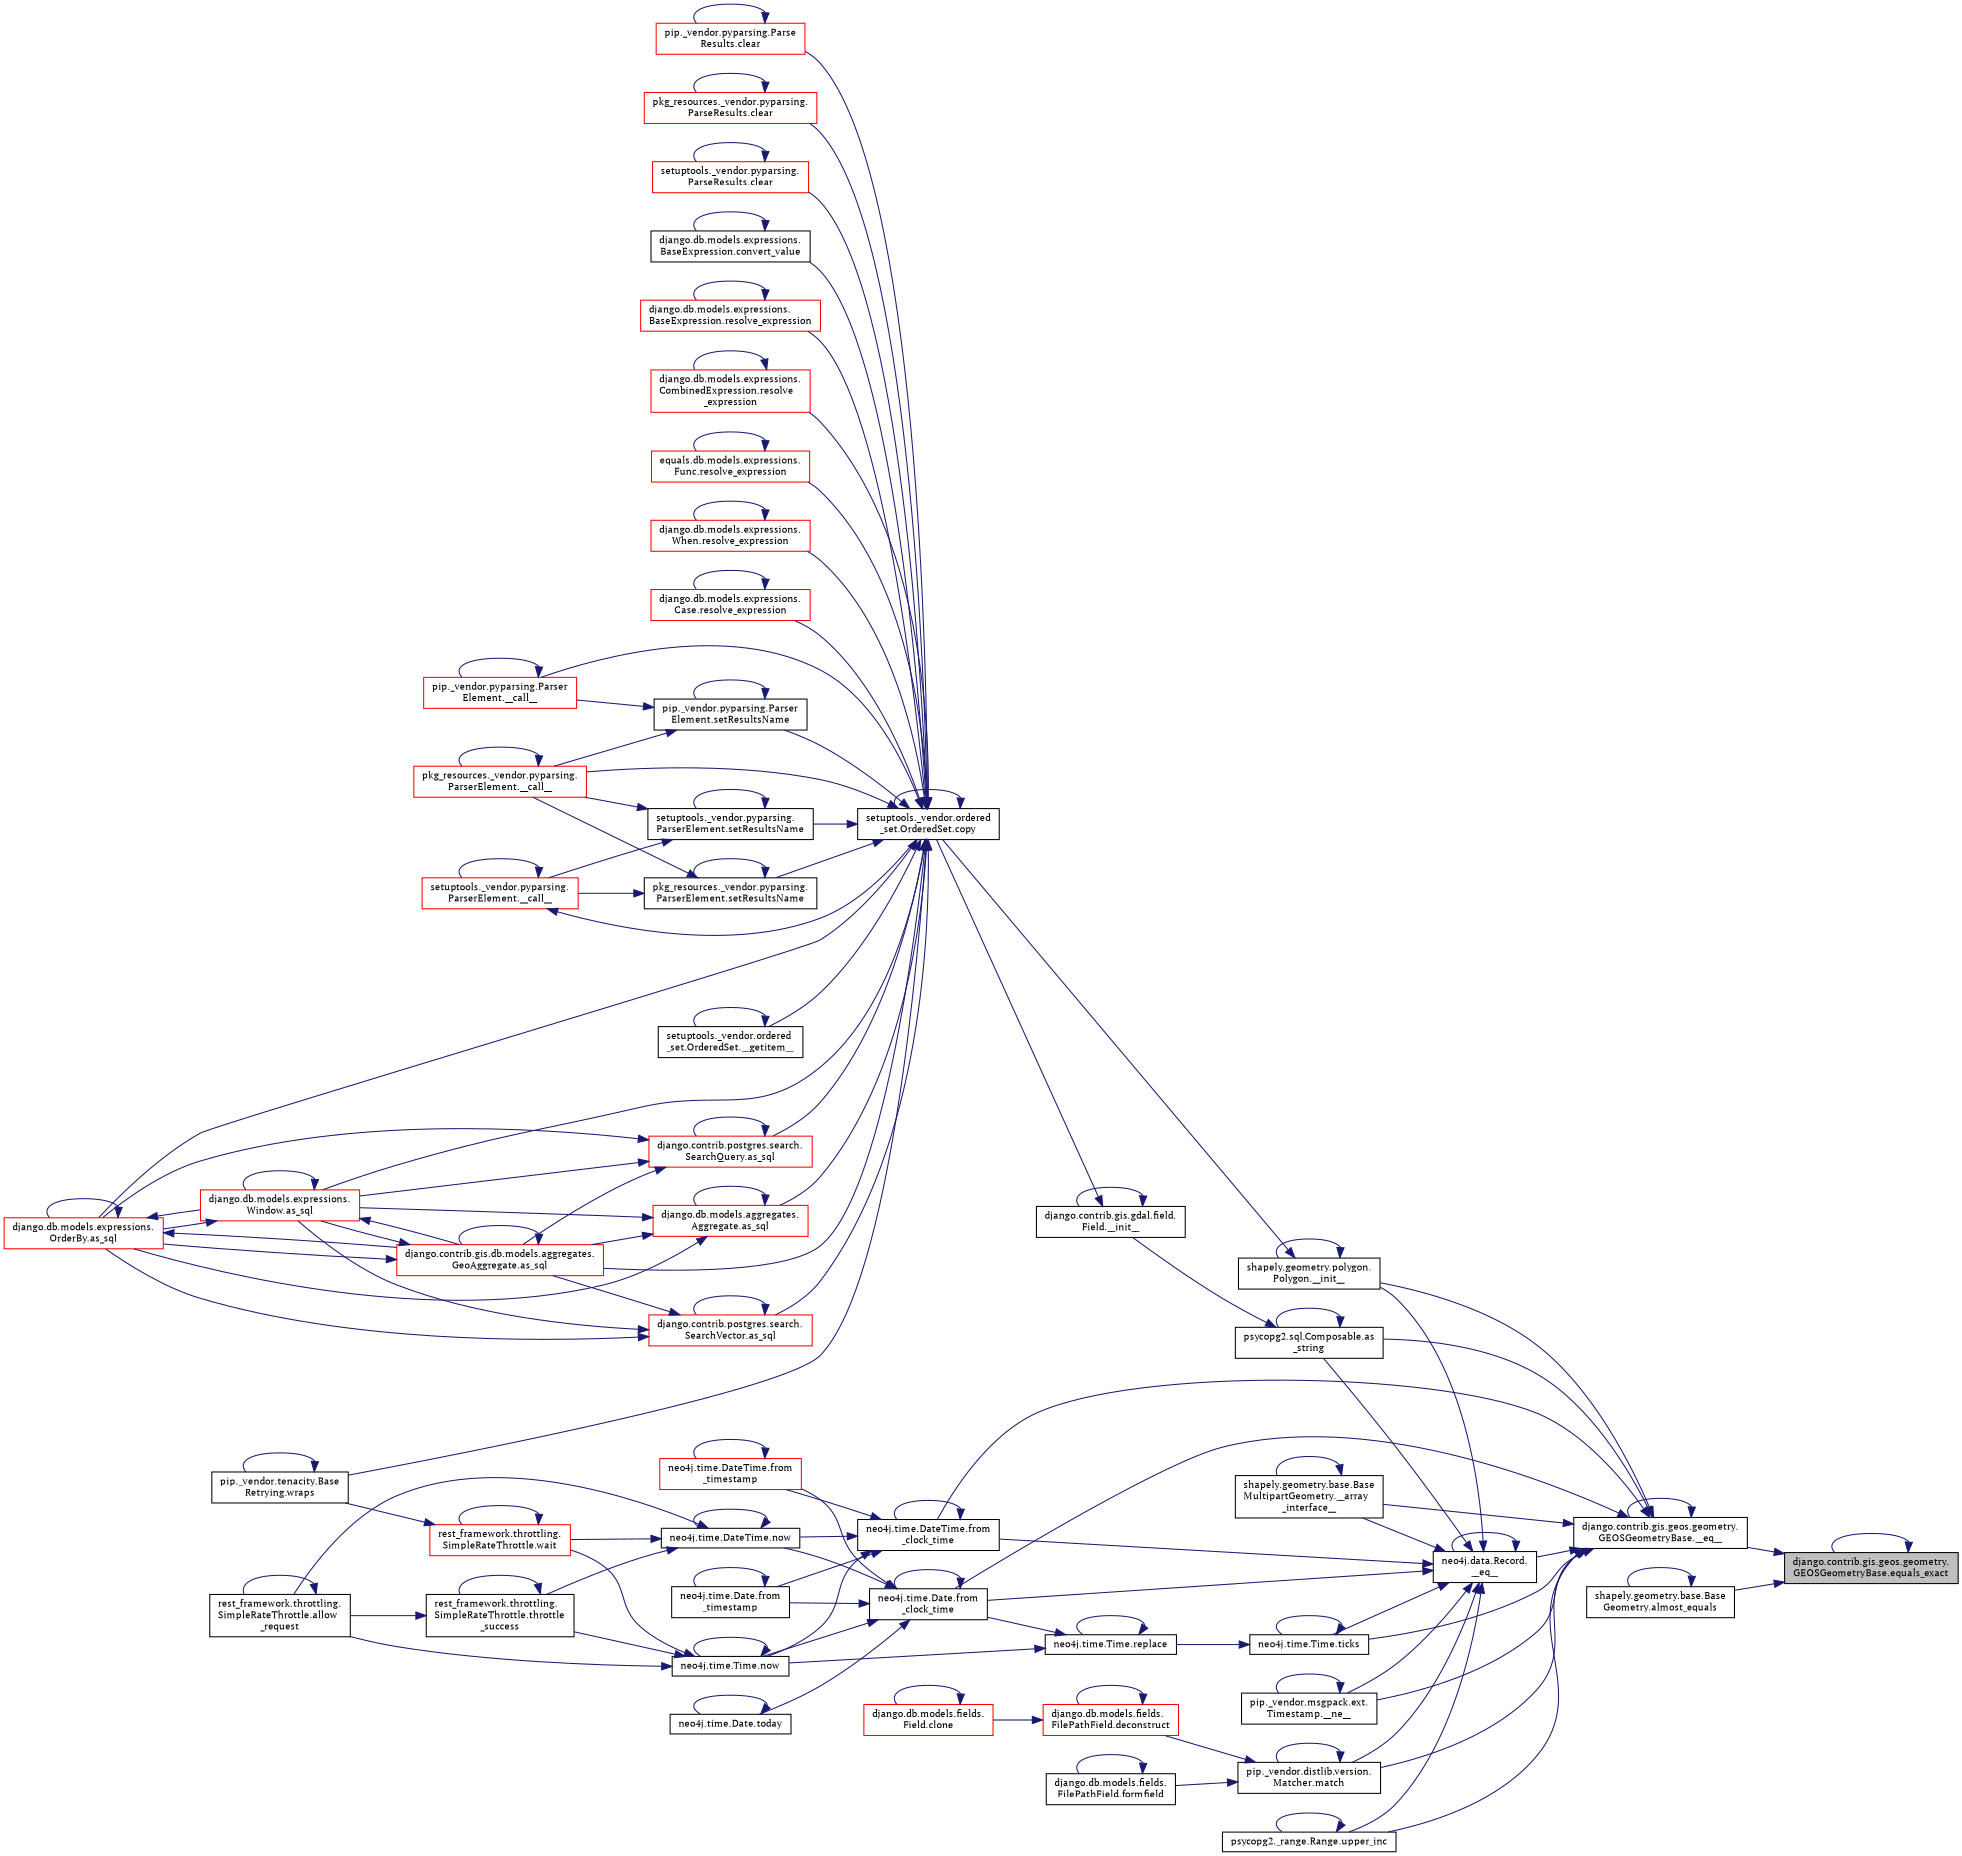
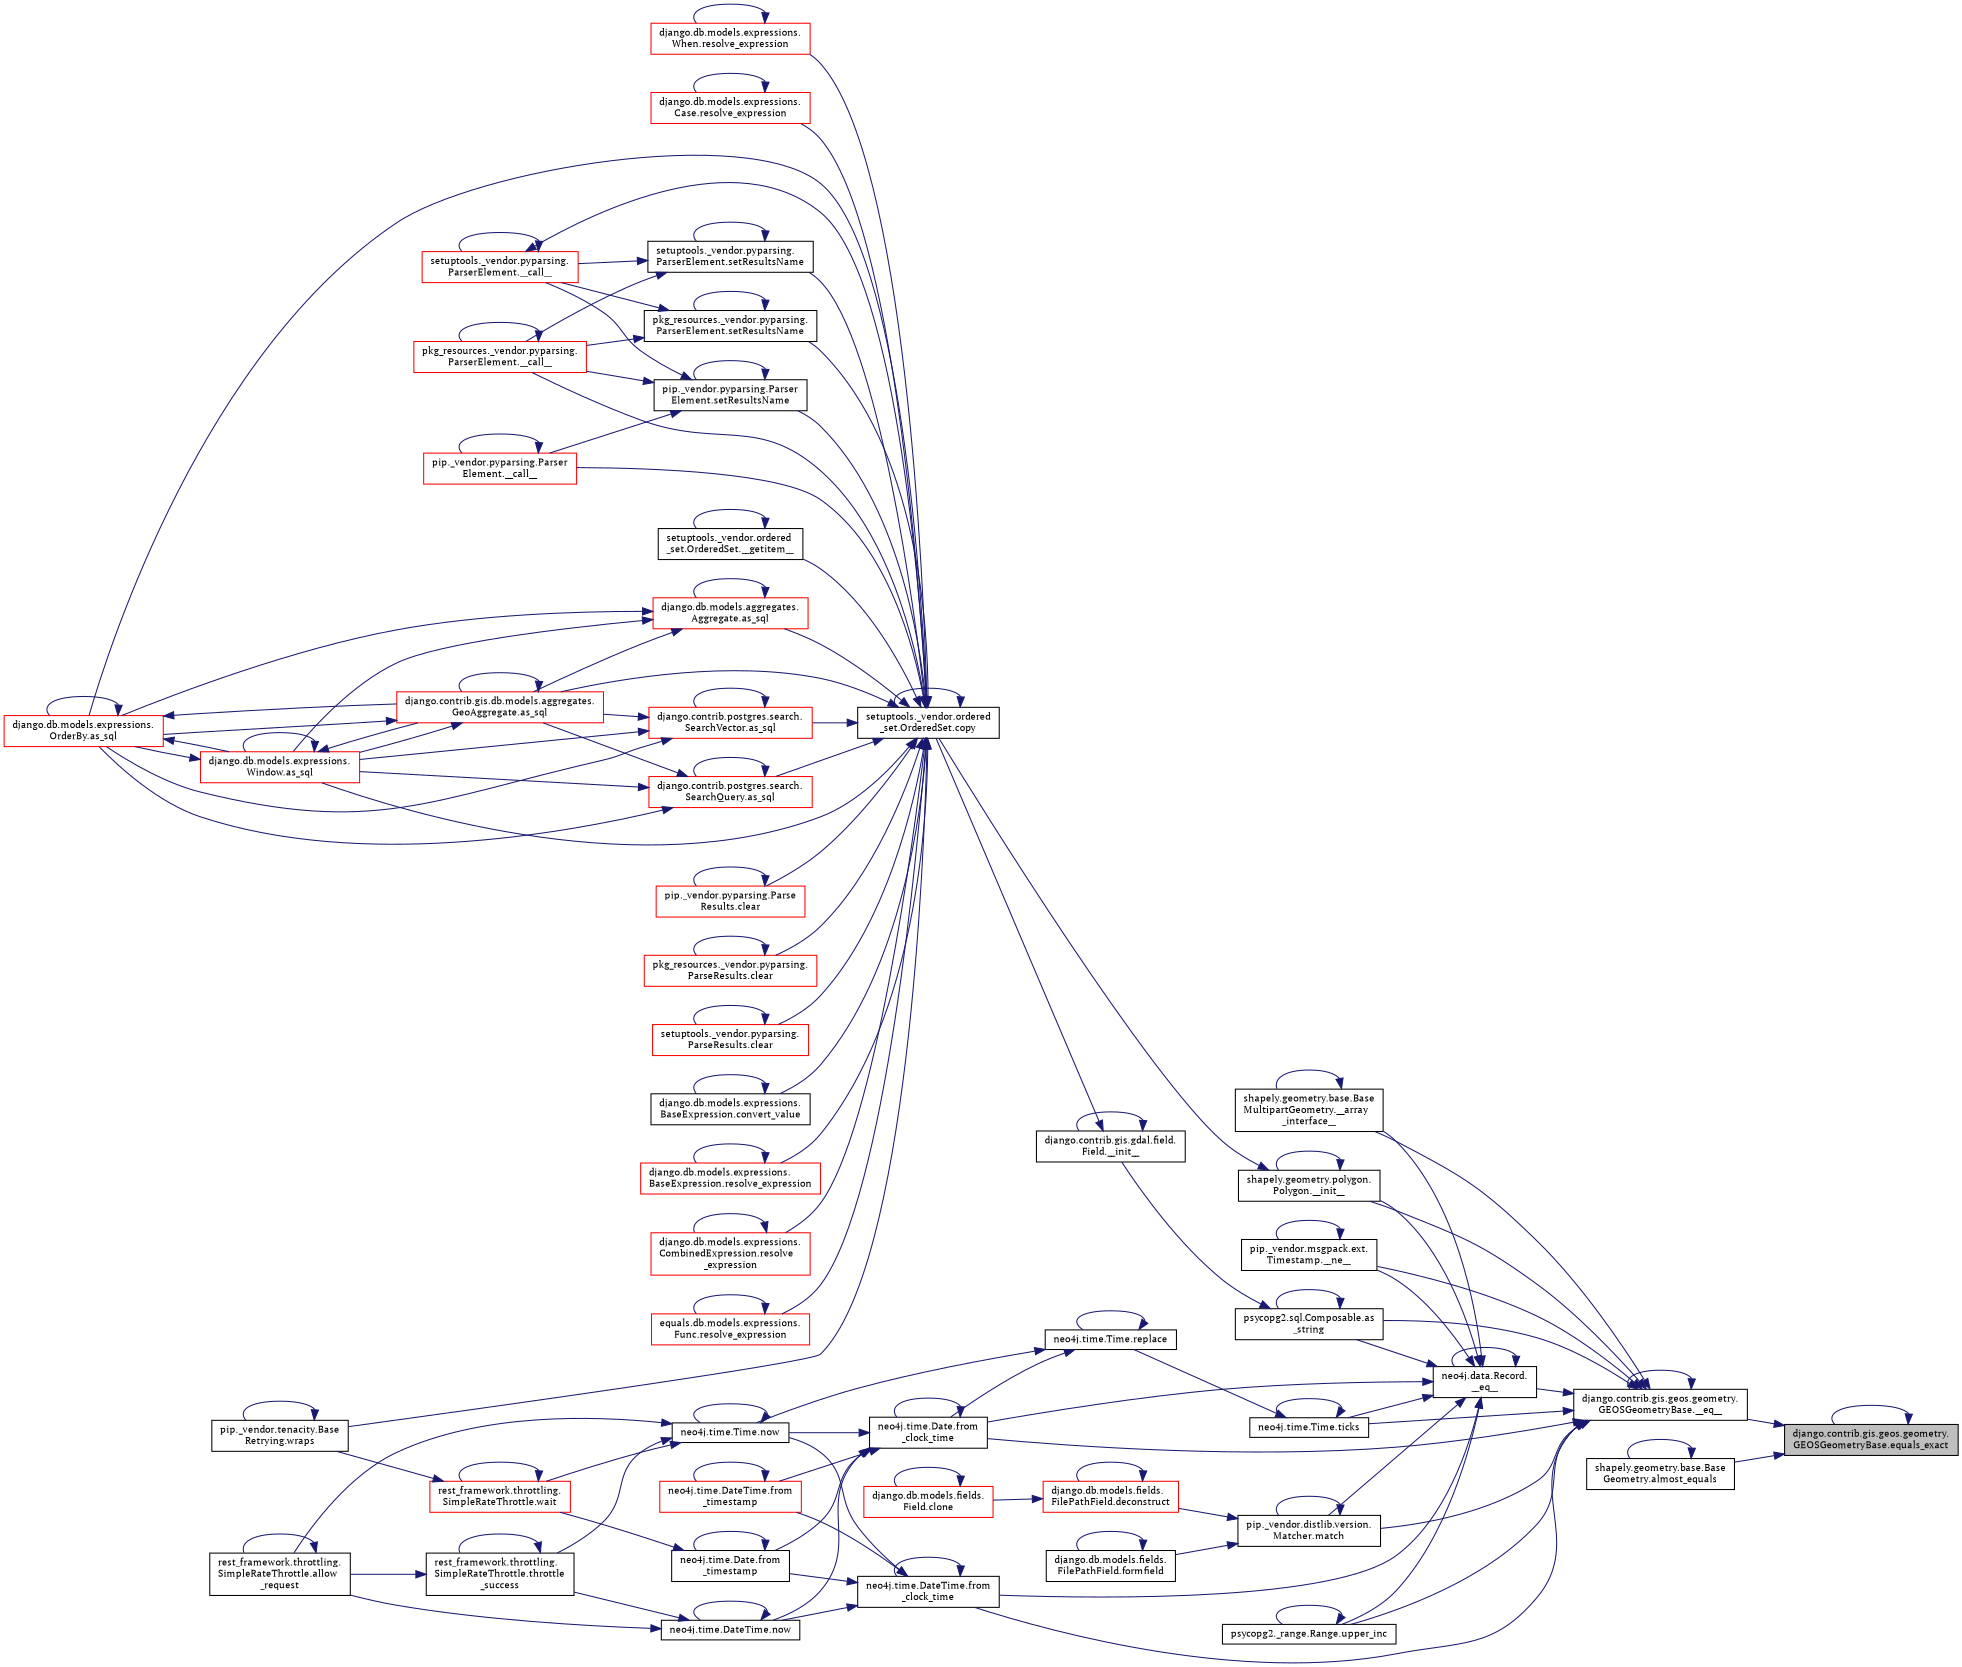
none -> (617, 325)
(611, 1539) -> (617, 1529)
(731, 1724) -> none
